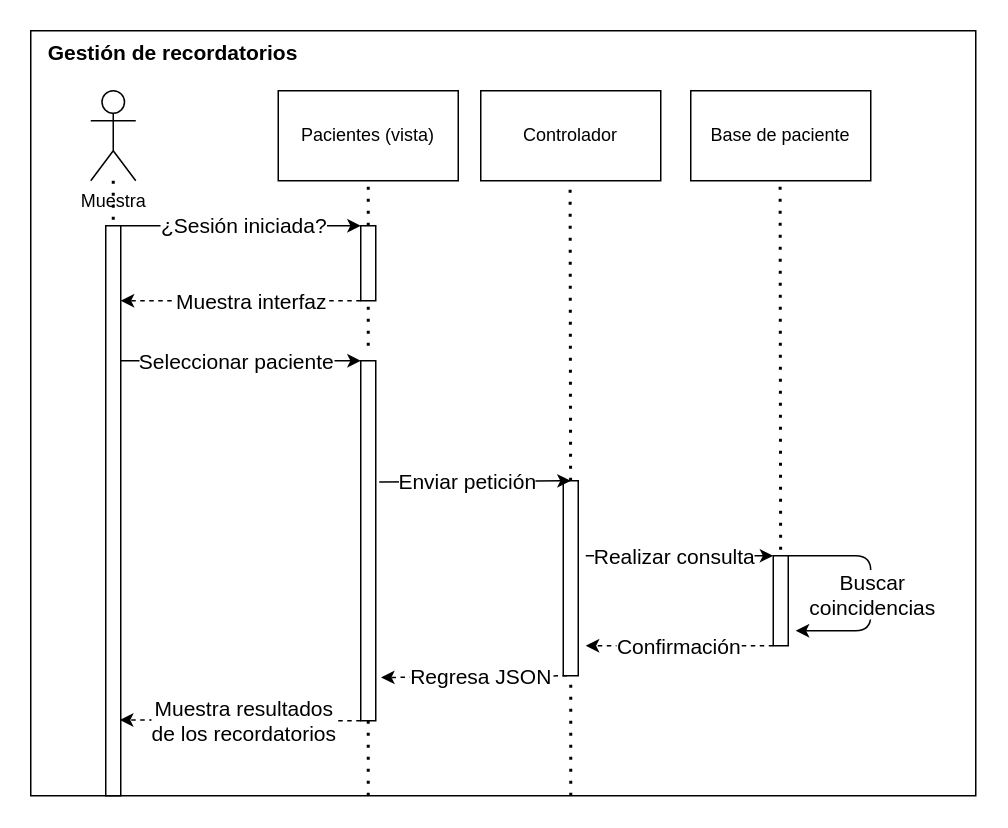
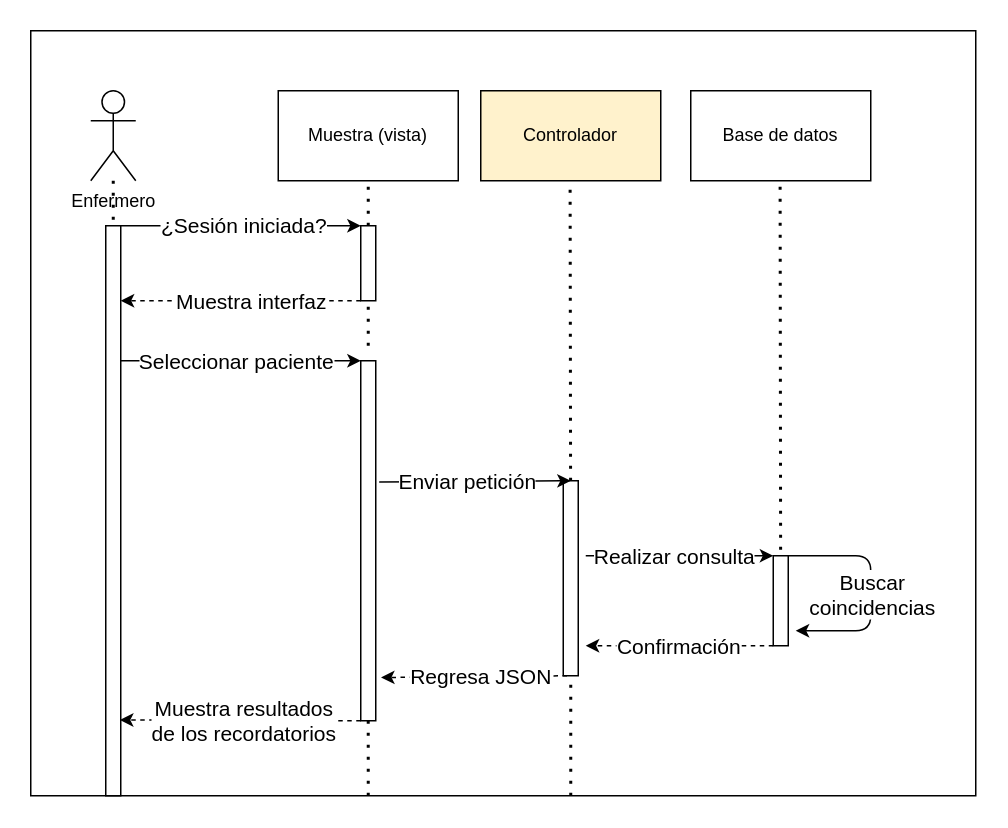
(173, 53) -> none
(368, 136) -> (368, 136)
(571, 136) -> (571, 136)
(781, 136) -> (781, 136)
(114, 202) -> (114, 202)
